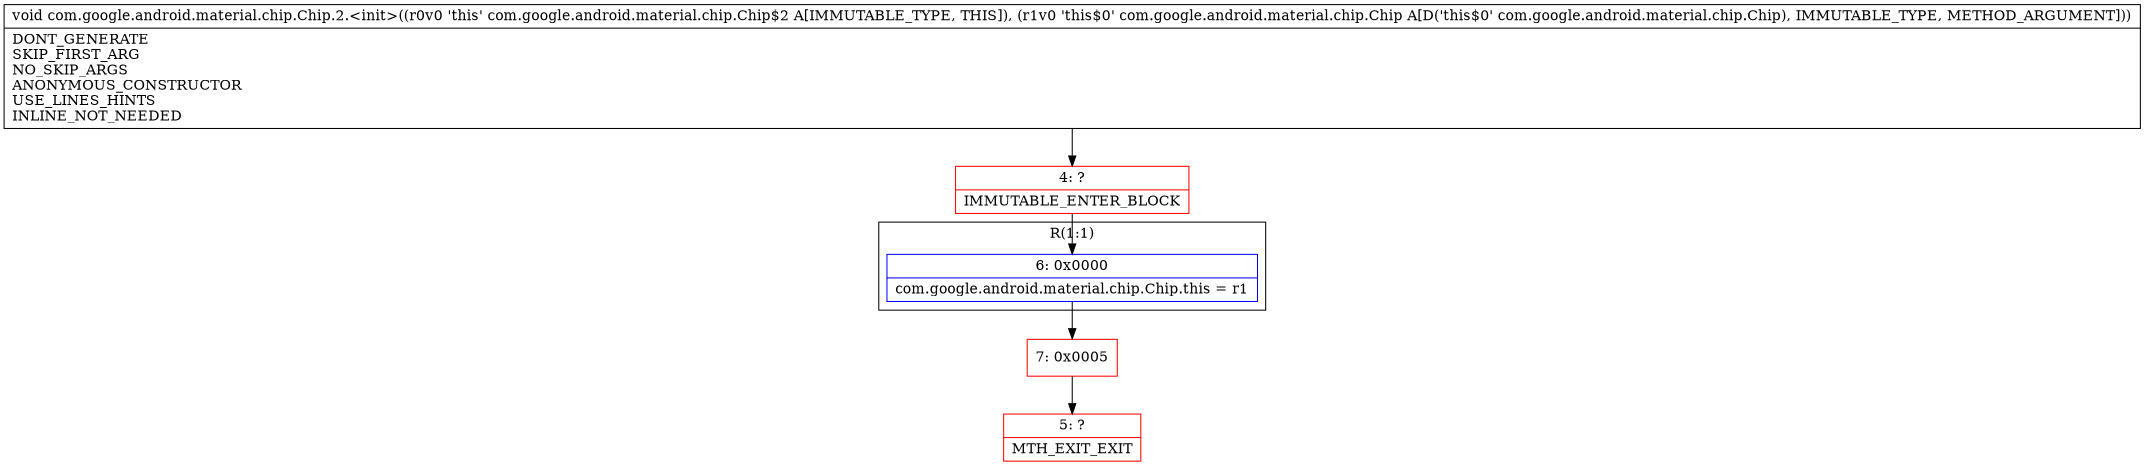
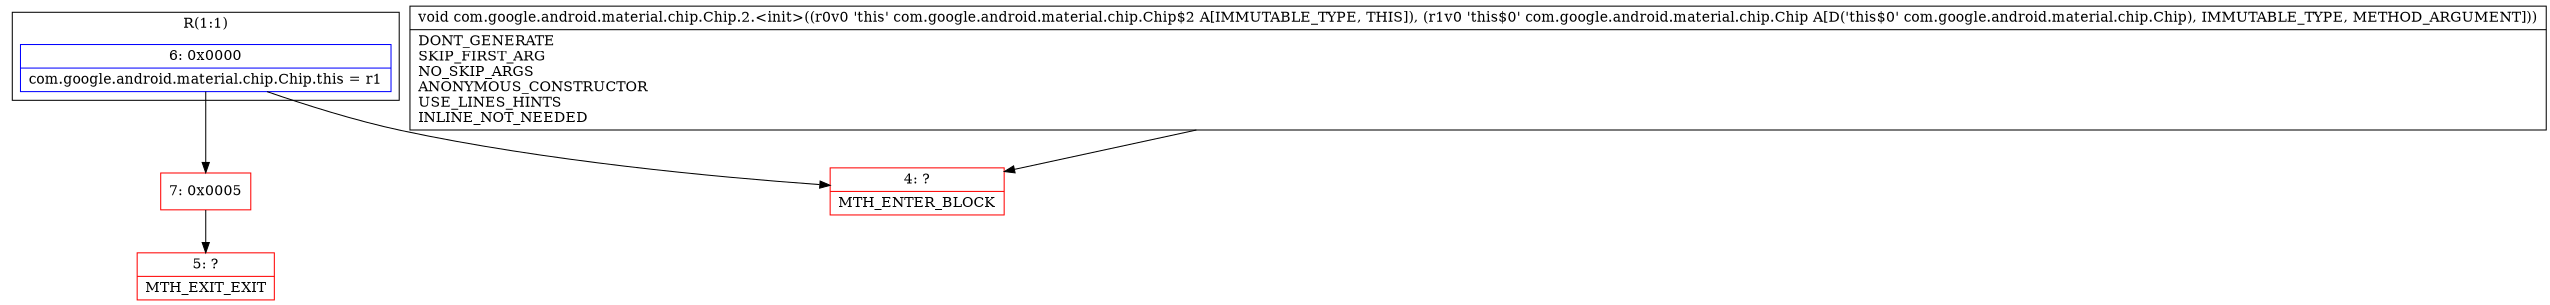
(1072, 201) -> (917, 203)
(1072, 229) -> (540, 155)
